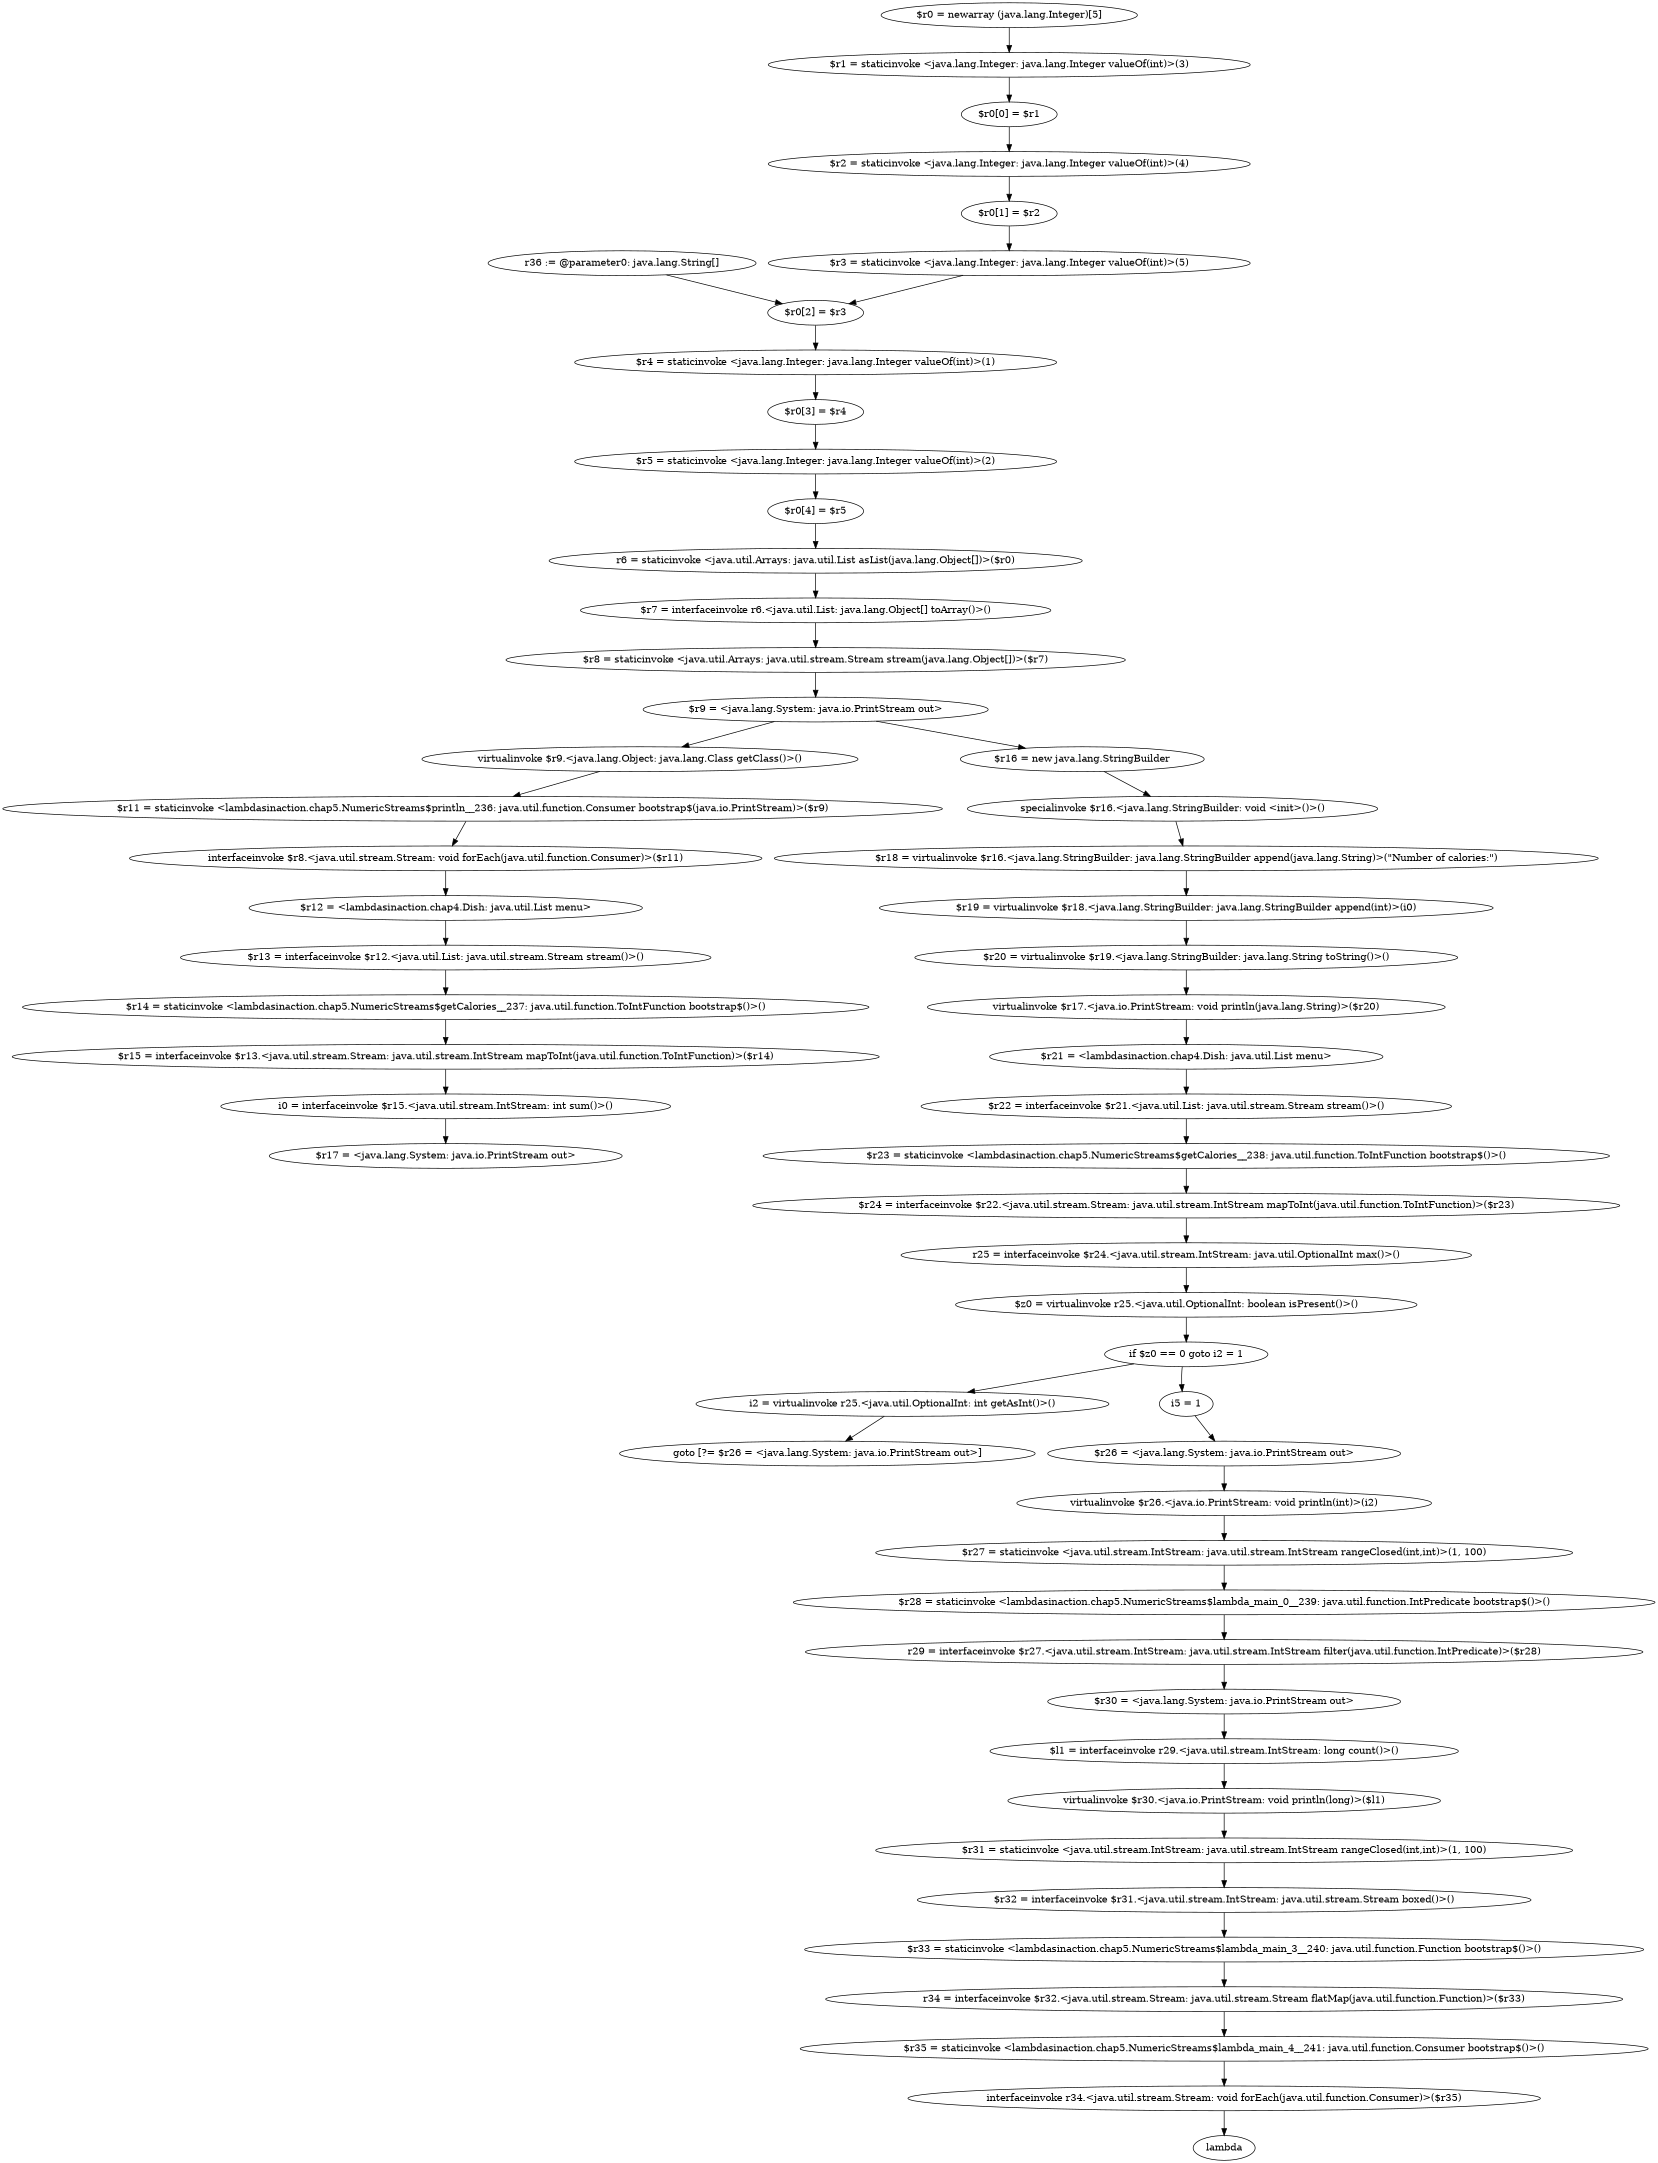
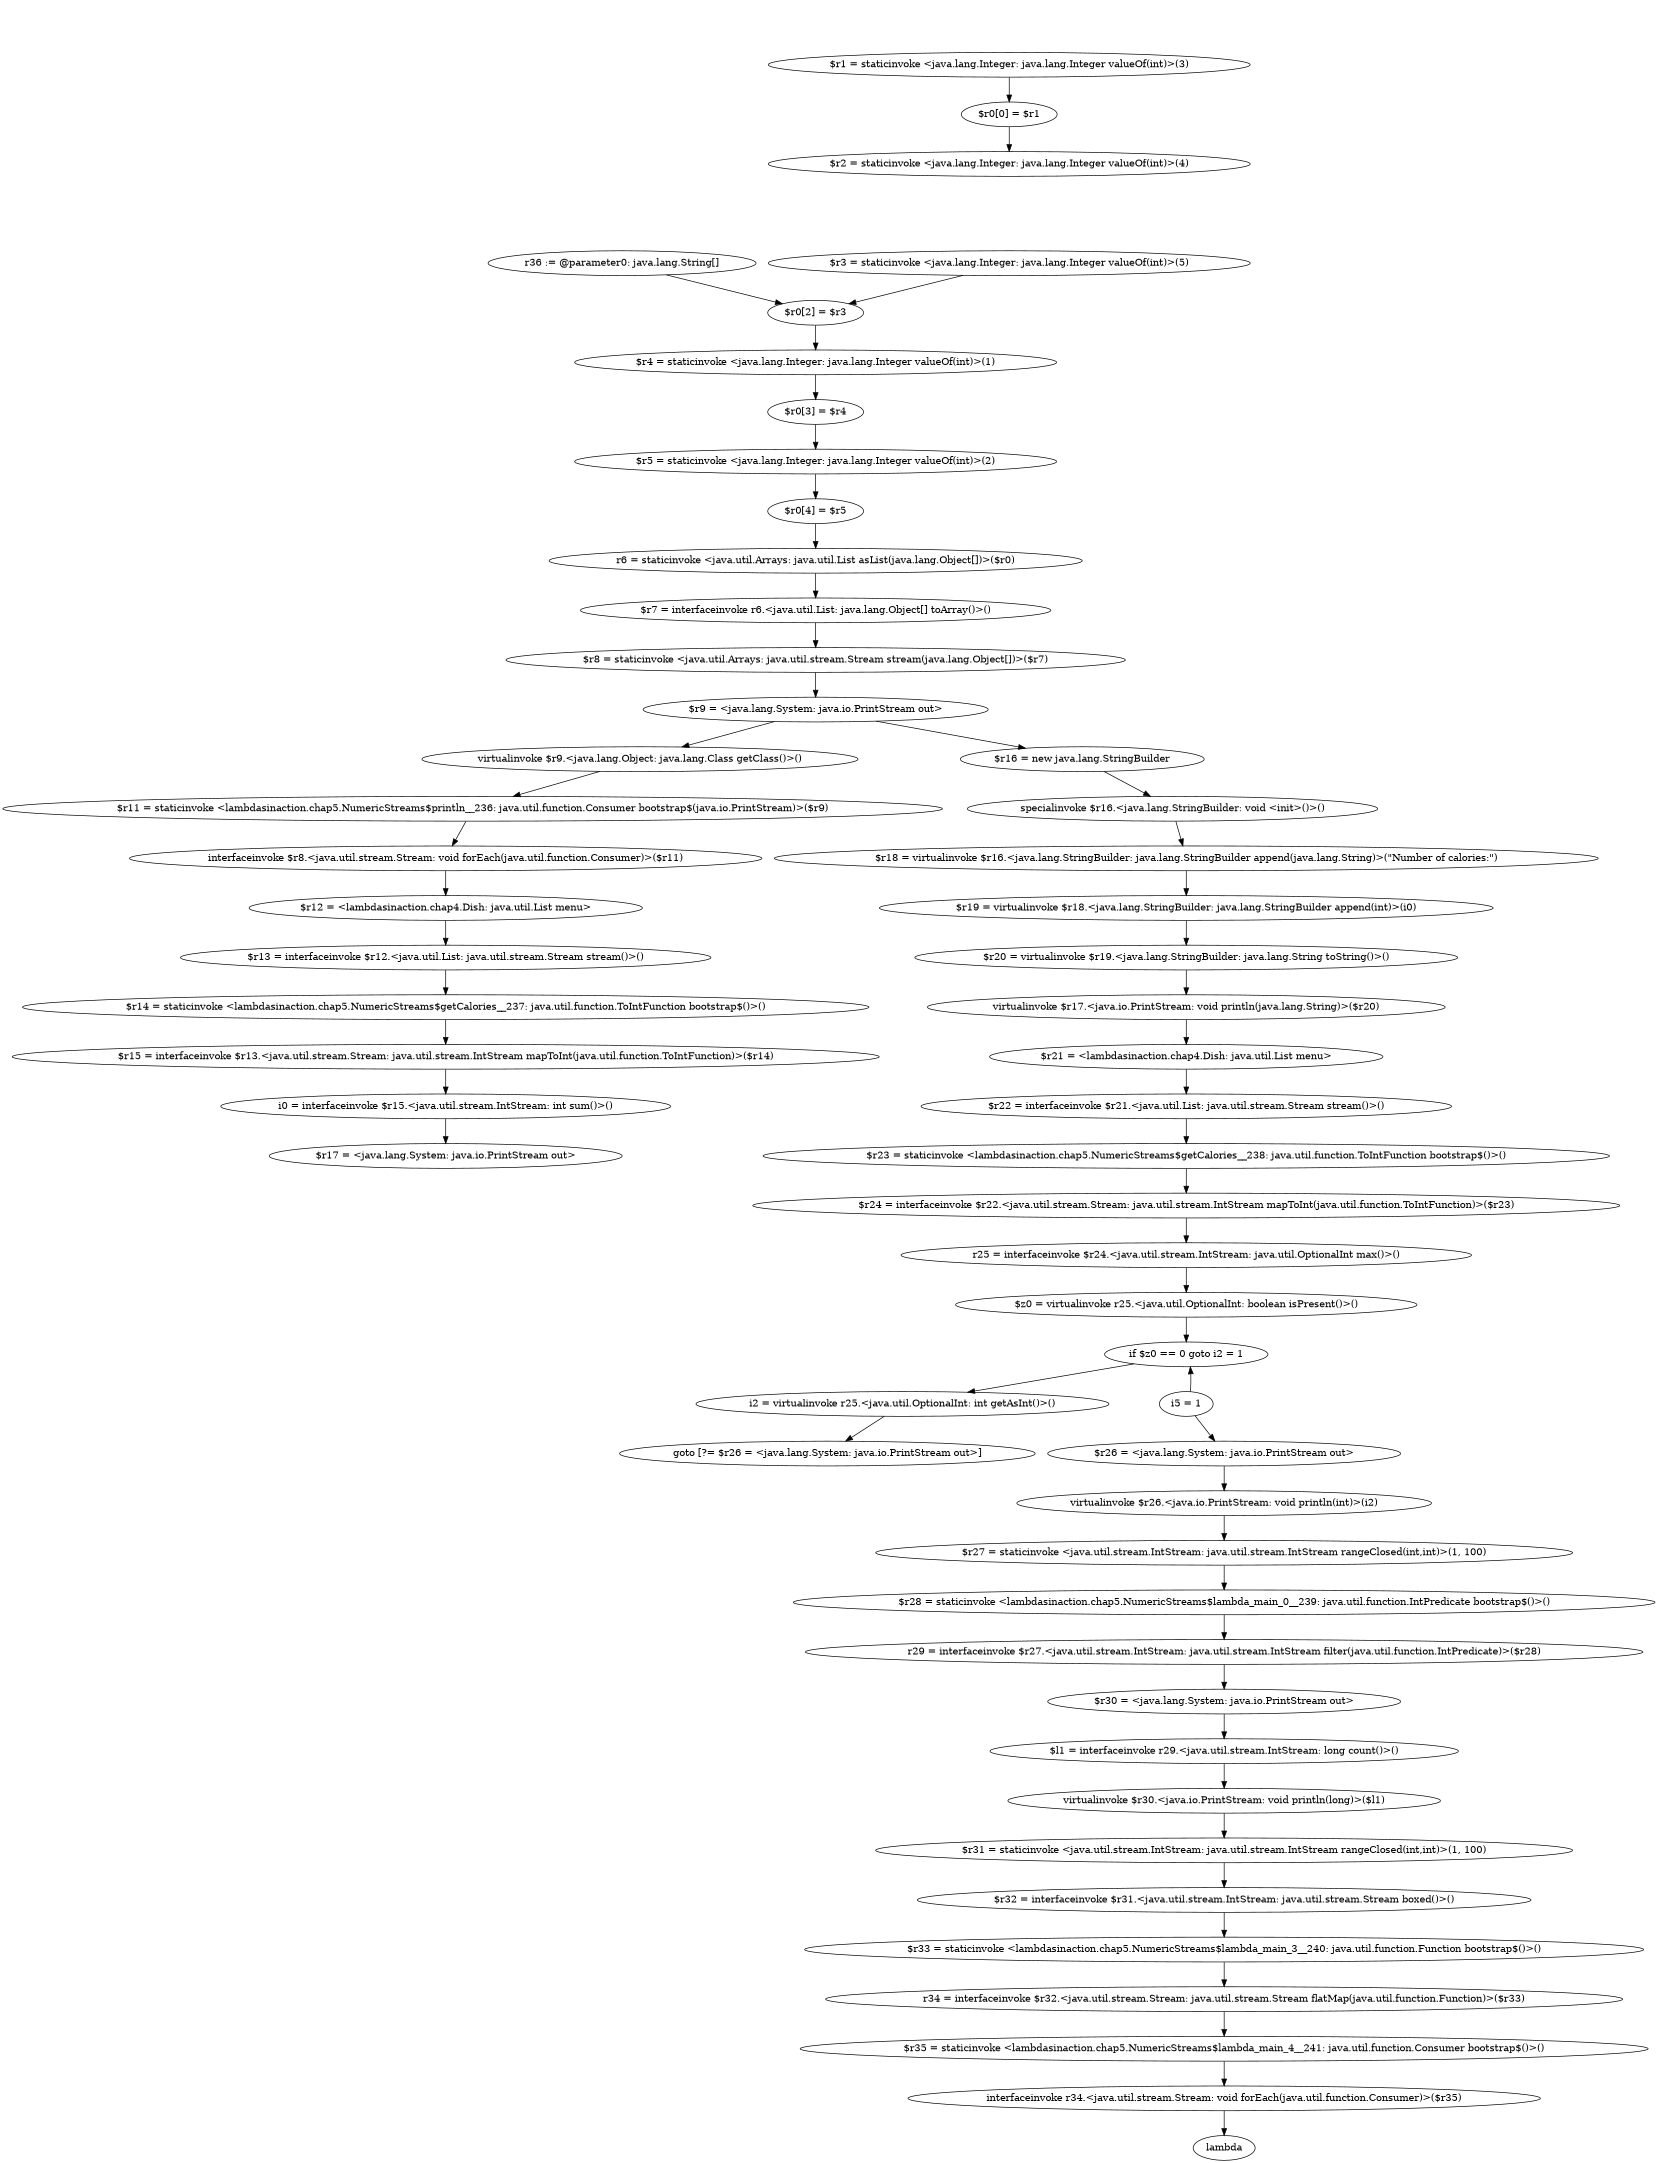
(1009, 15) -> none
(1009, 214) -> none
(1182, 1376) -> (1191, 1383)
